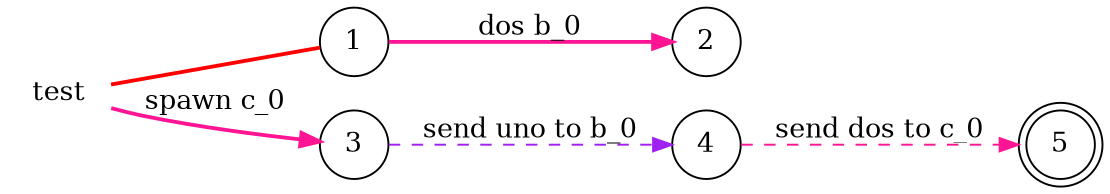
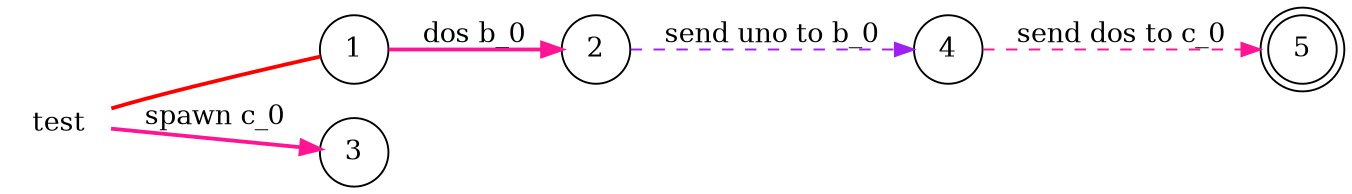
(521, 145) -> (762, 50)
